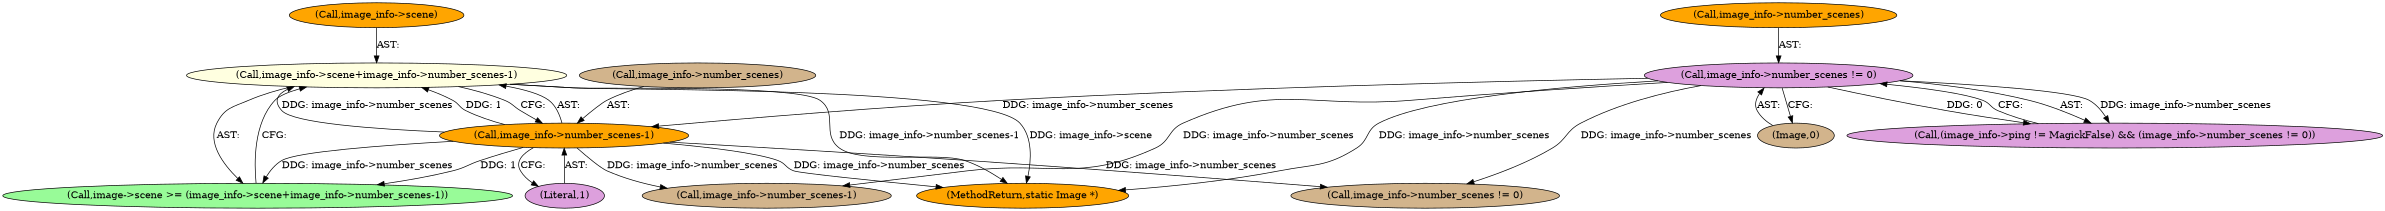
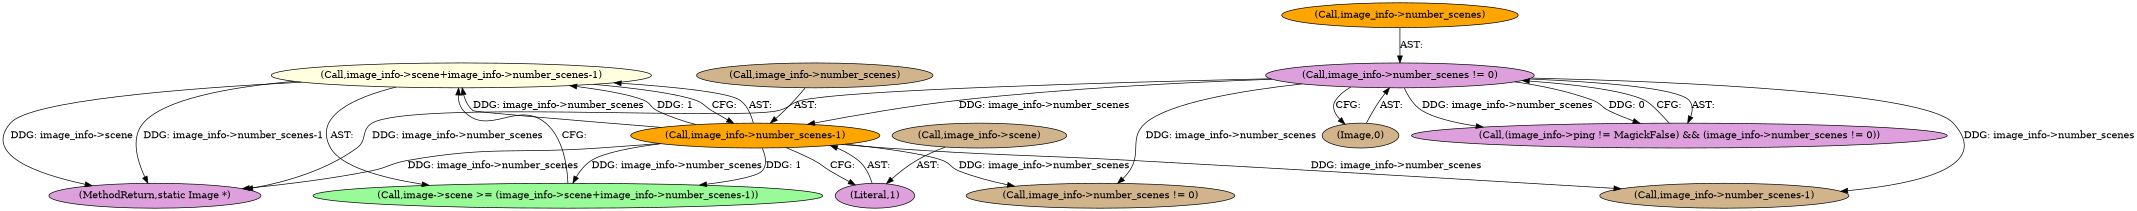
(377, 15) -> (979, 136)
(377, 42) -> (917, 160)
(1023, 196) -> (155, 196)
